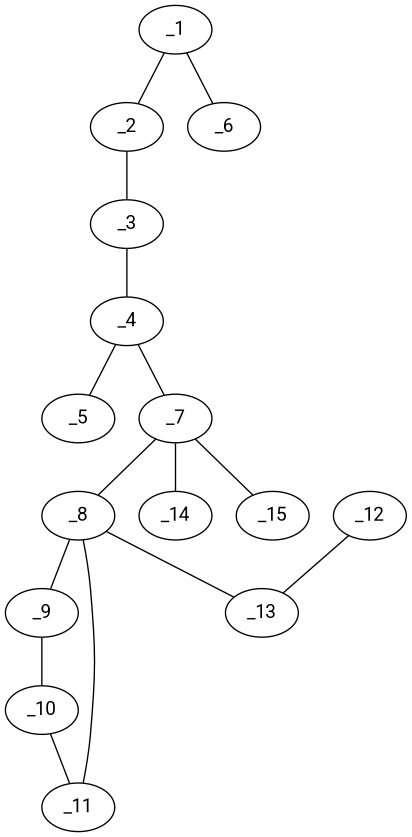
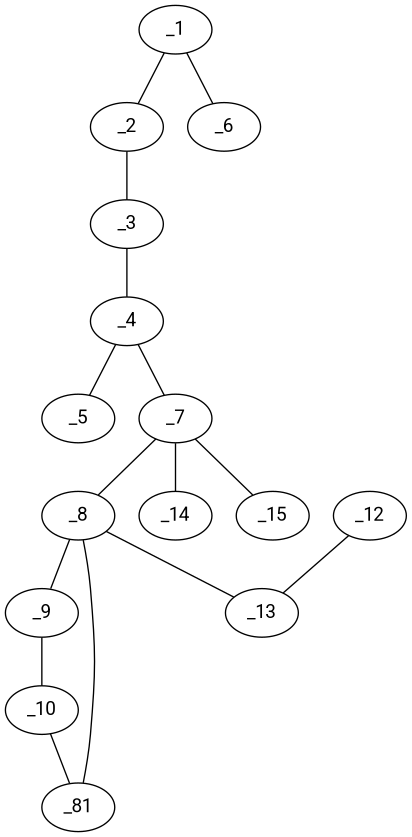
(78, 807) -> (78, 807)
